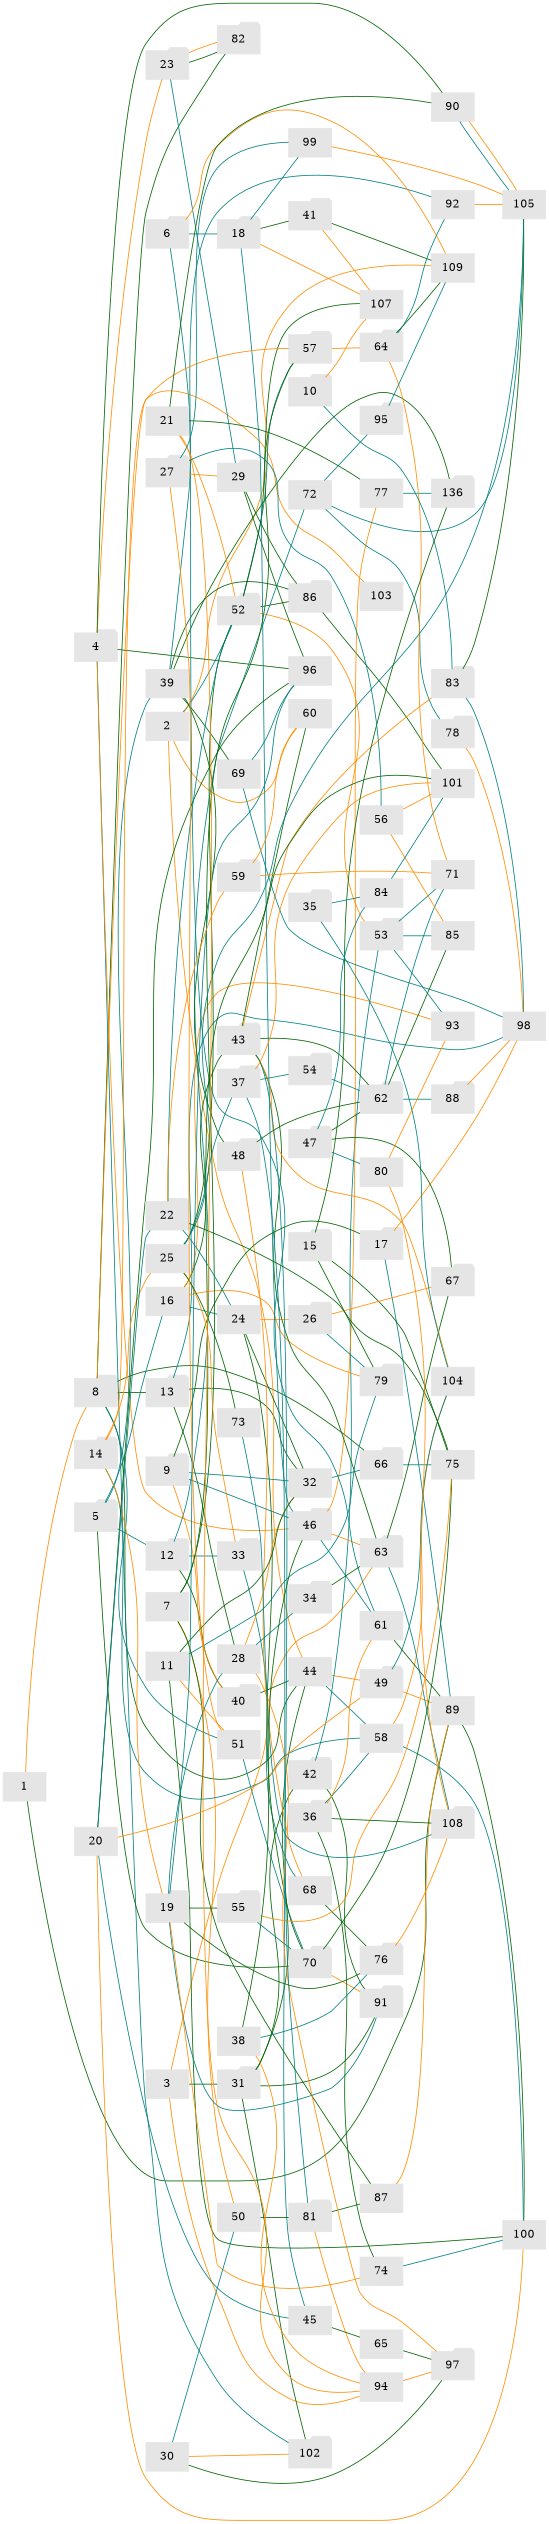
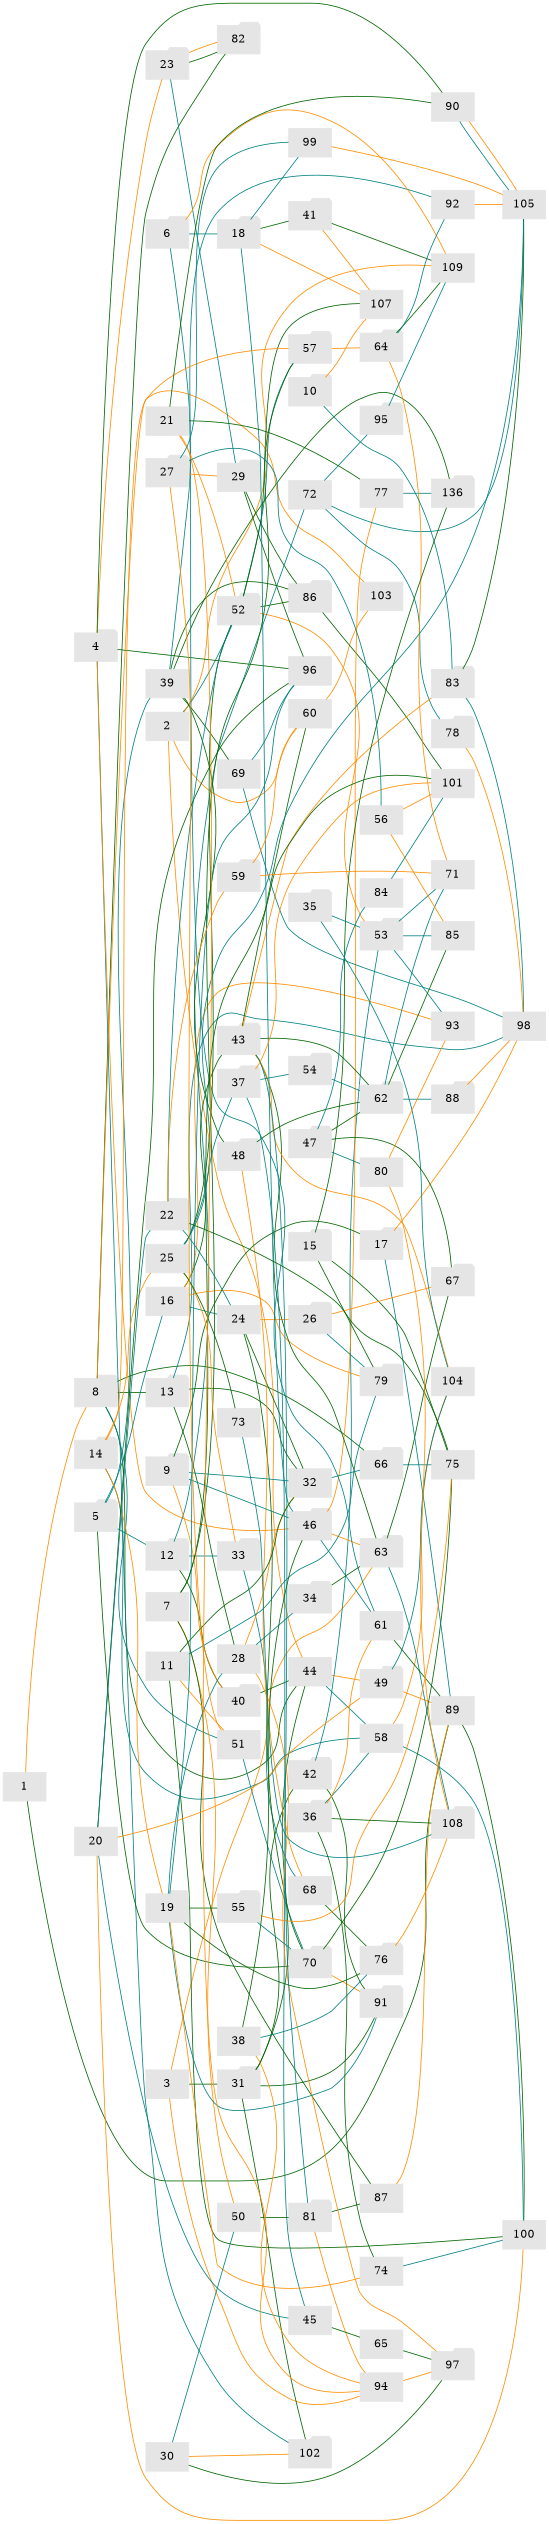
none -> (347, 655)
(342, 901) -> (341, 920)
